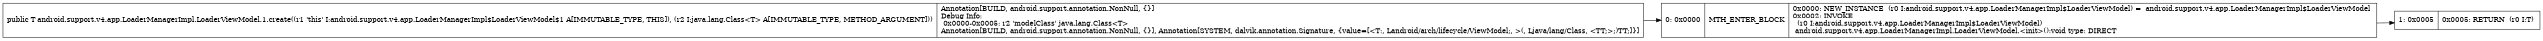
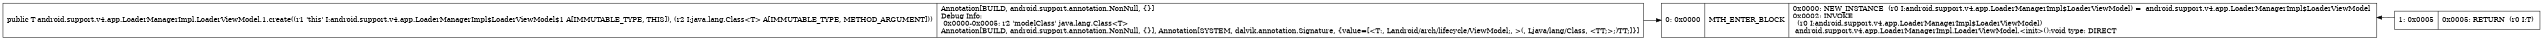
(2383, 23) -> (2388, 18)
